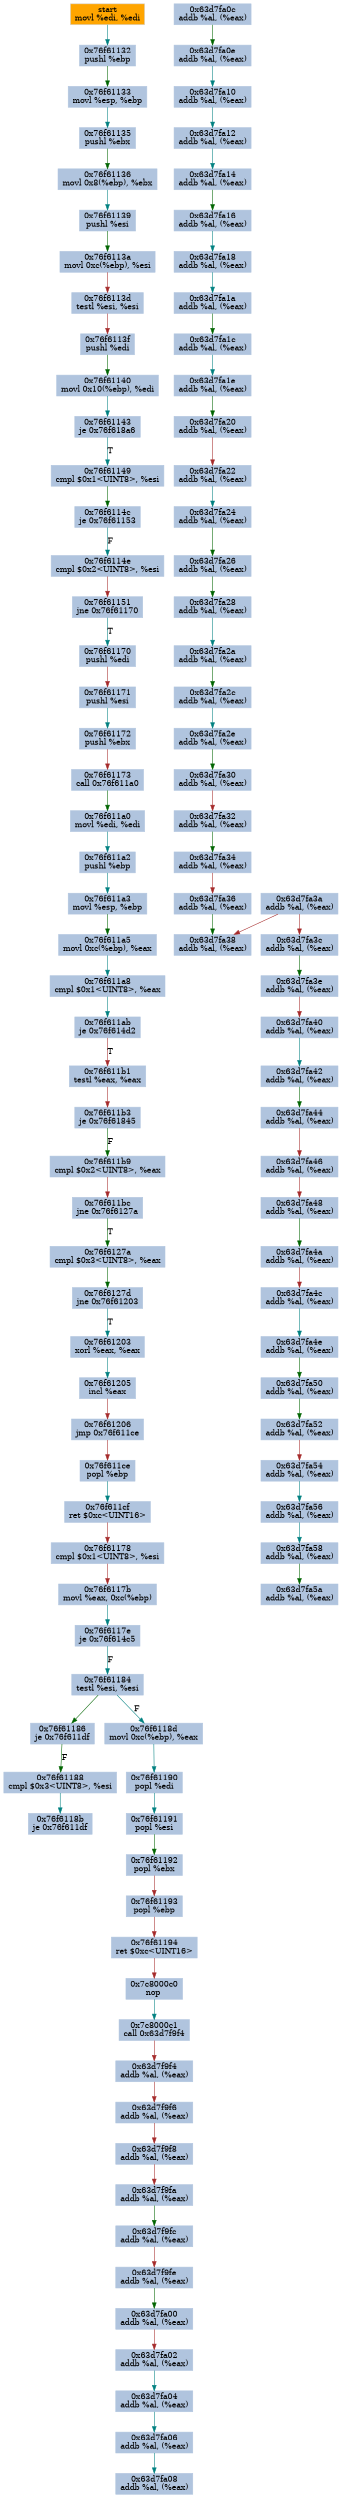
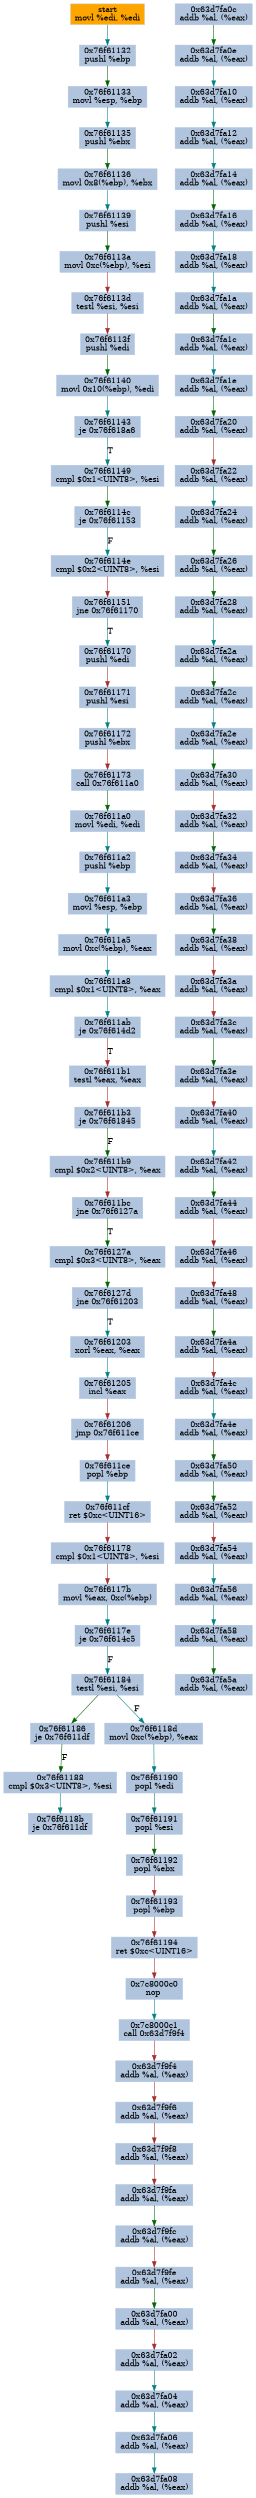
(108, 921) -> (108, 921)
(259, 923) -> (214, 963)
